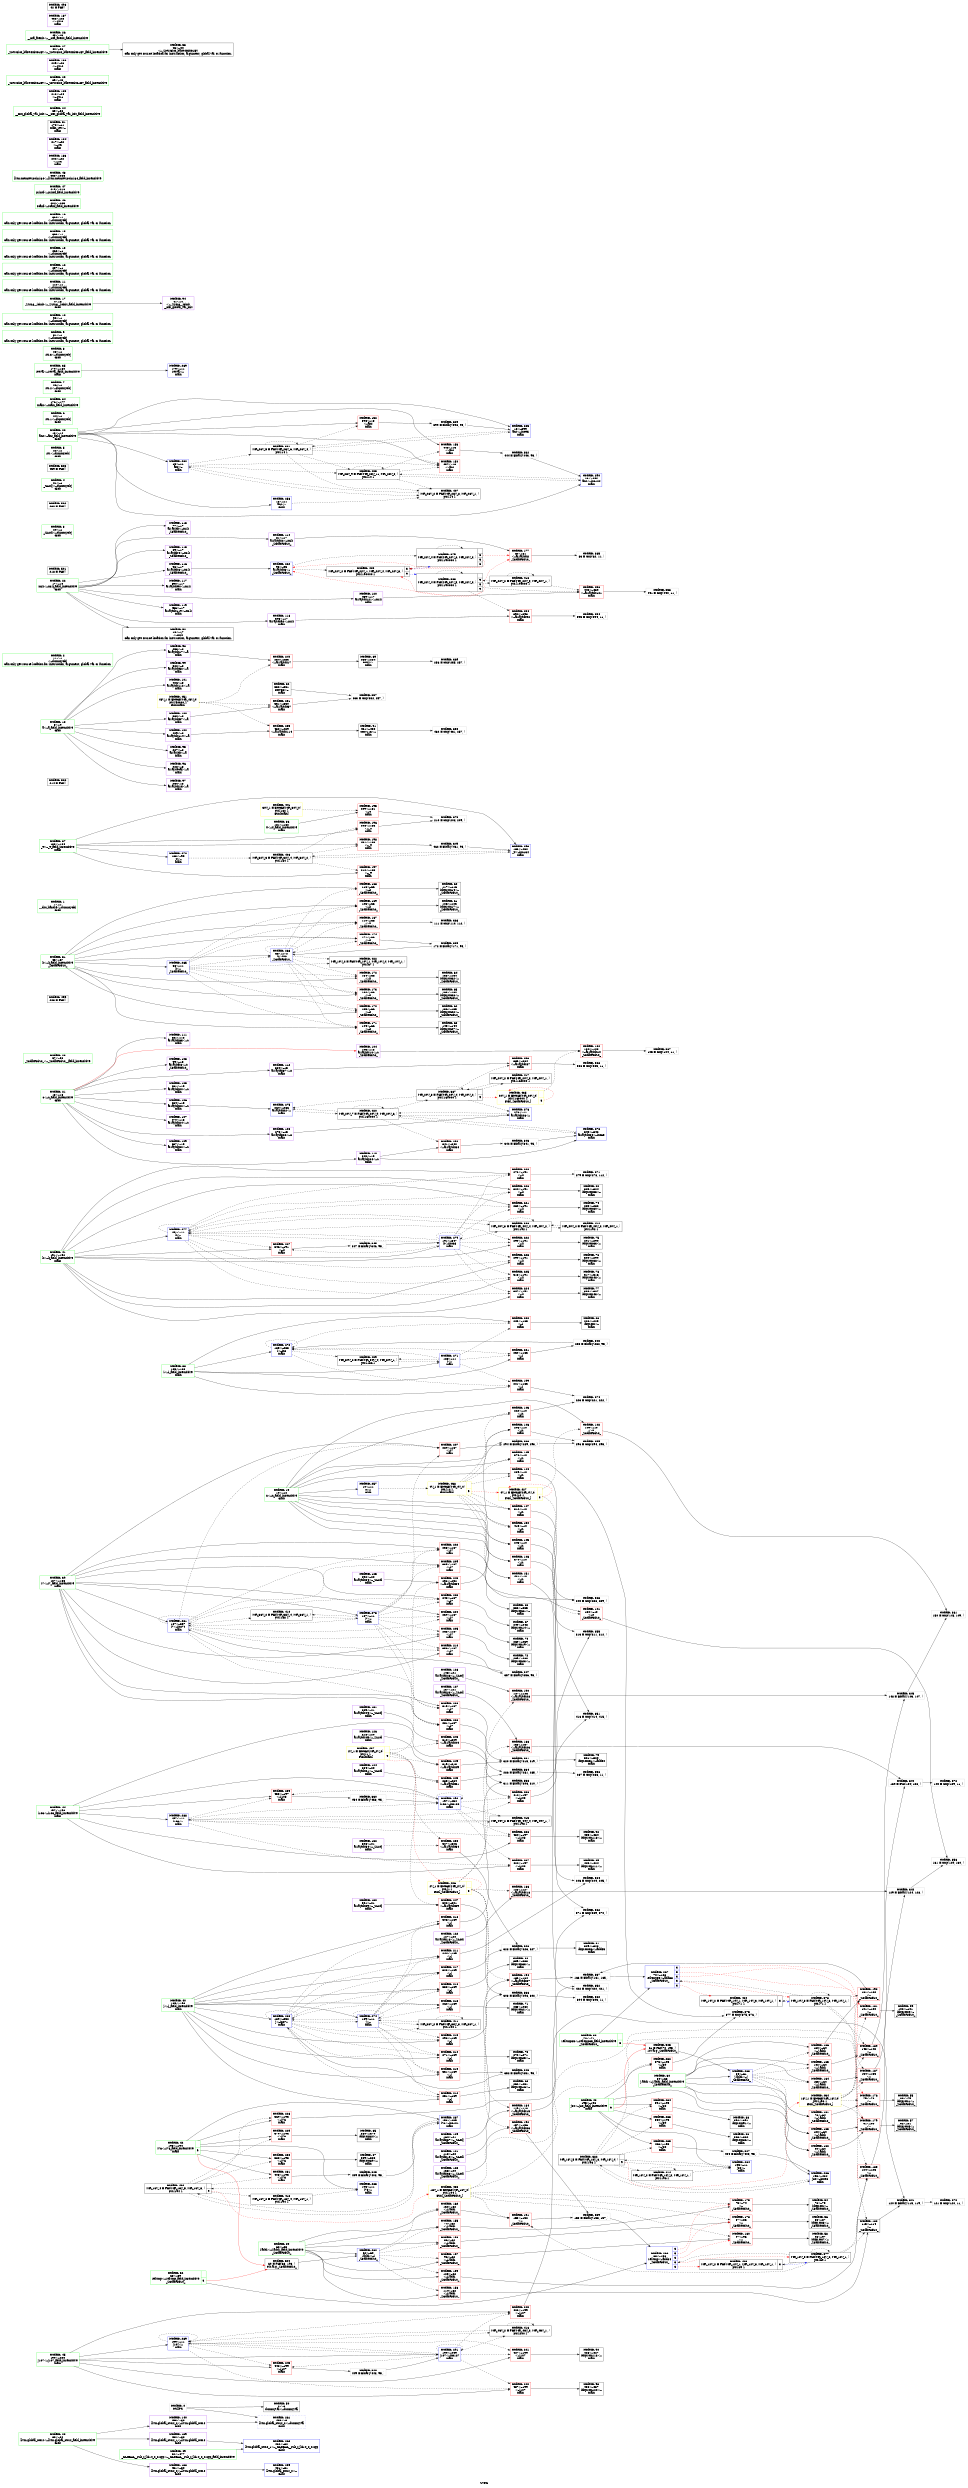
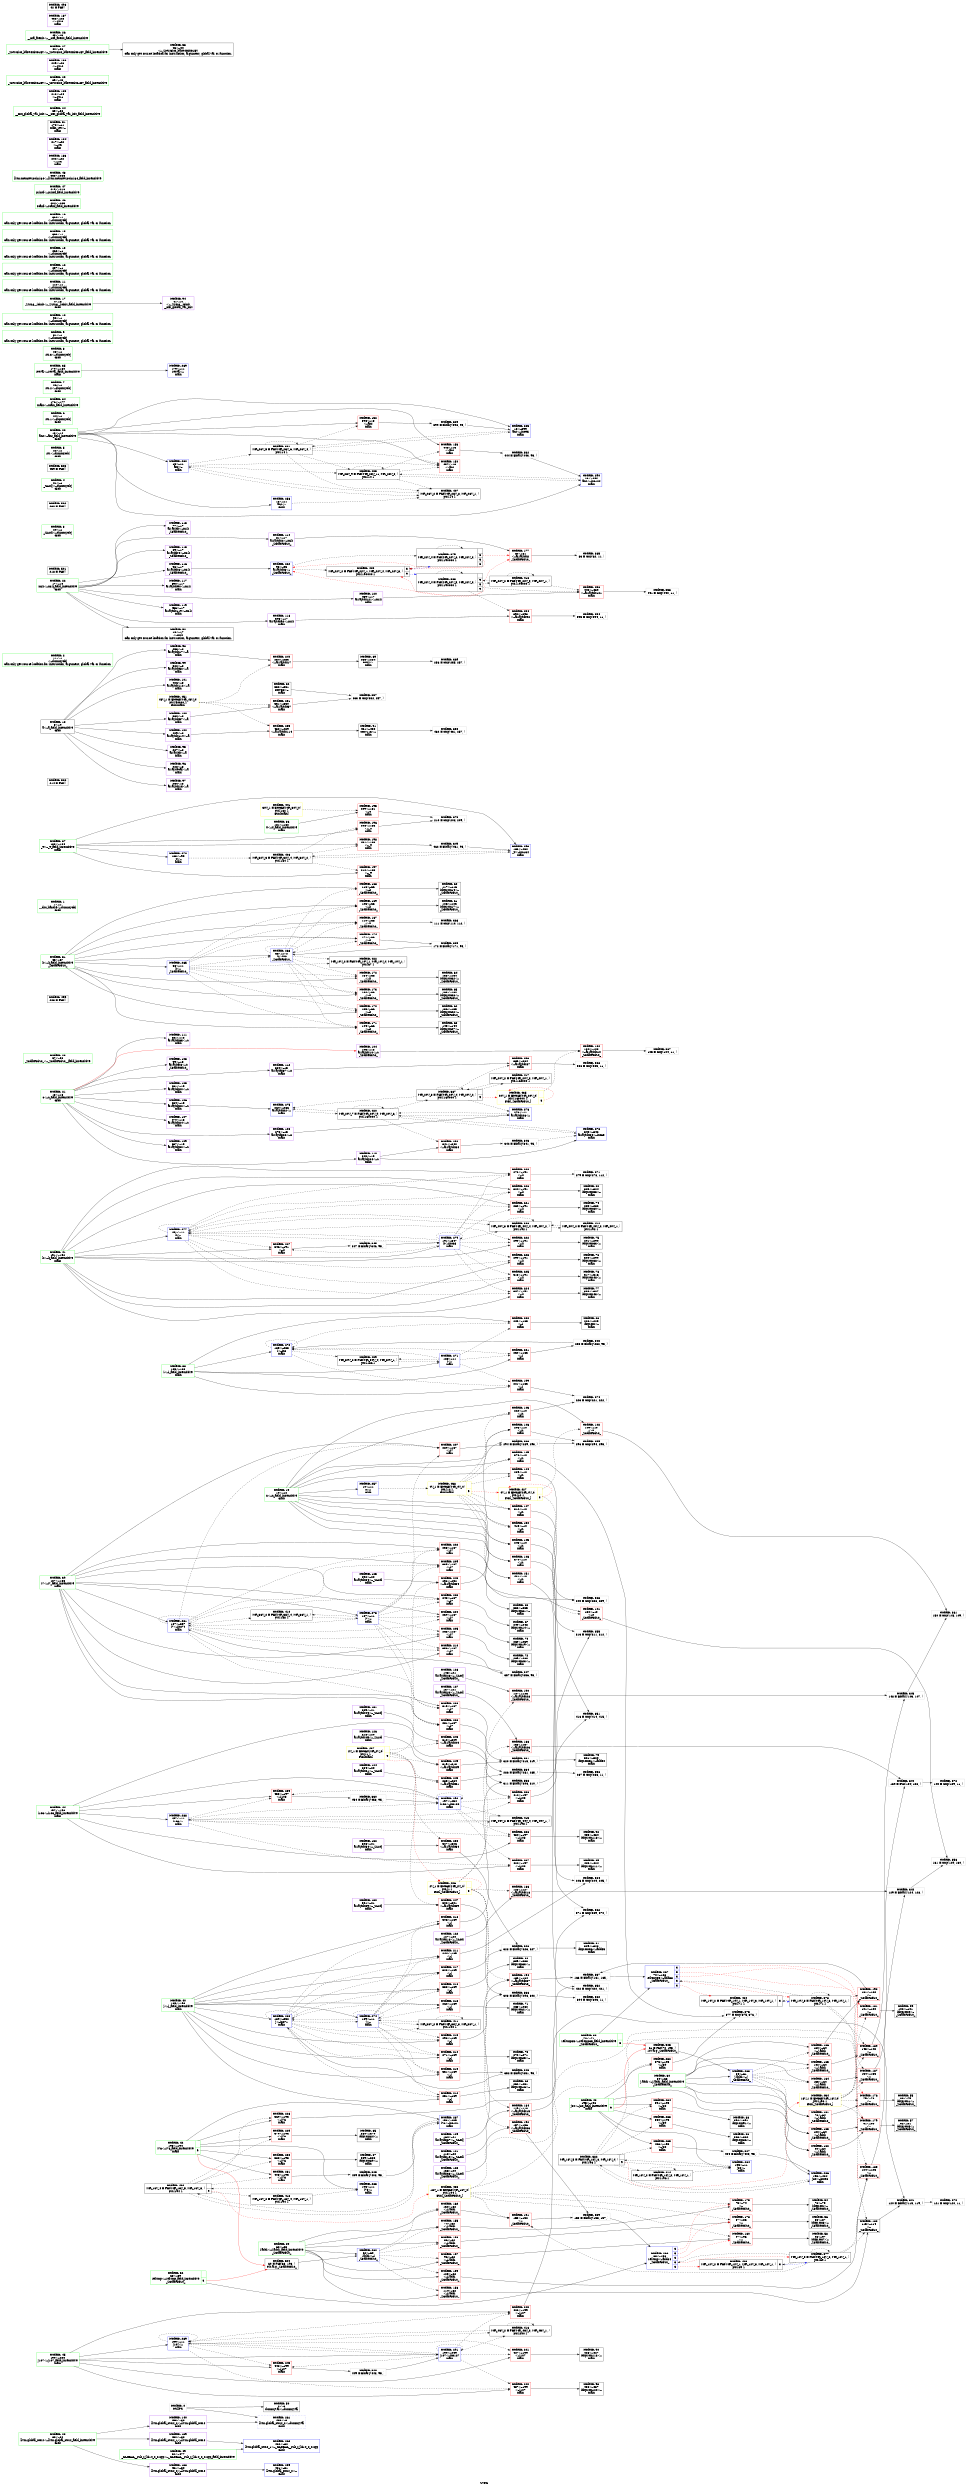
(58, 727) -> (58, 727)
(556, 1138) -> (556, 1138)
(409, 1846) -> (409, 1846)
